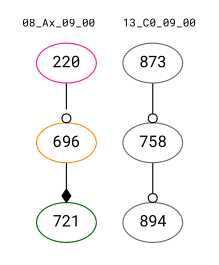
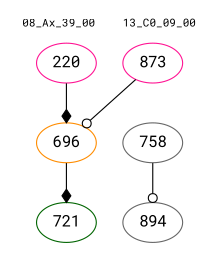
(59, 24) -> (59, 24)
(153, 63) -> (153, 63)
(66, 96) -> (66, 96)
(153, 99) -> (121, 93)
